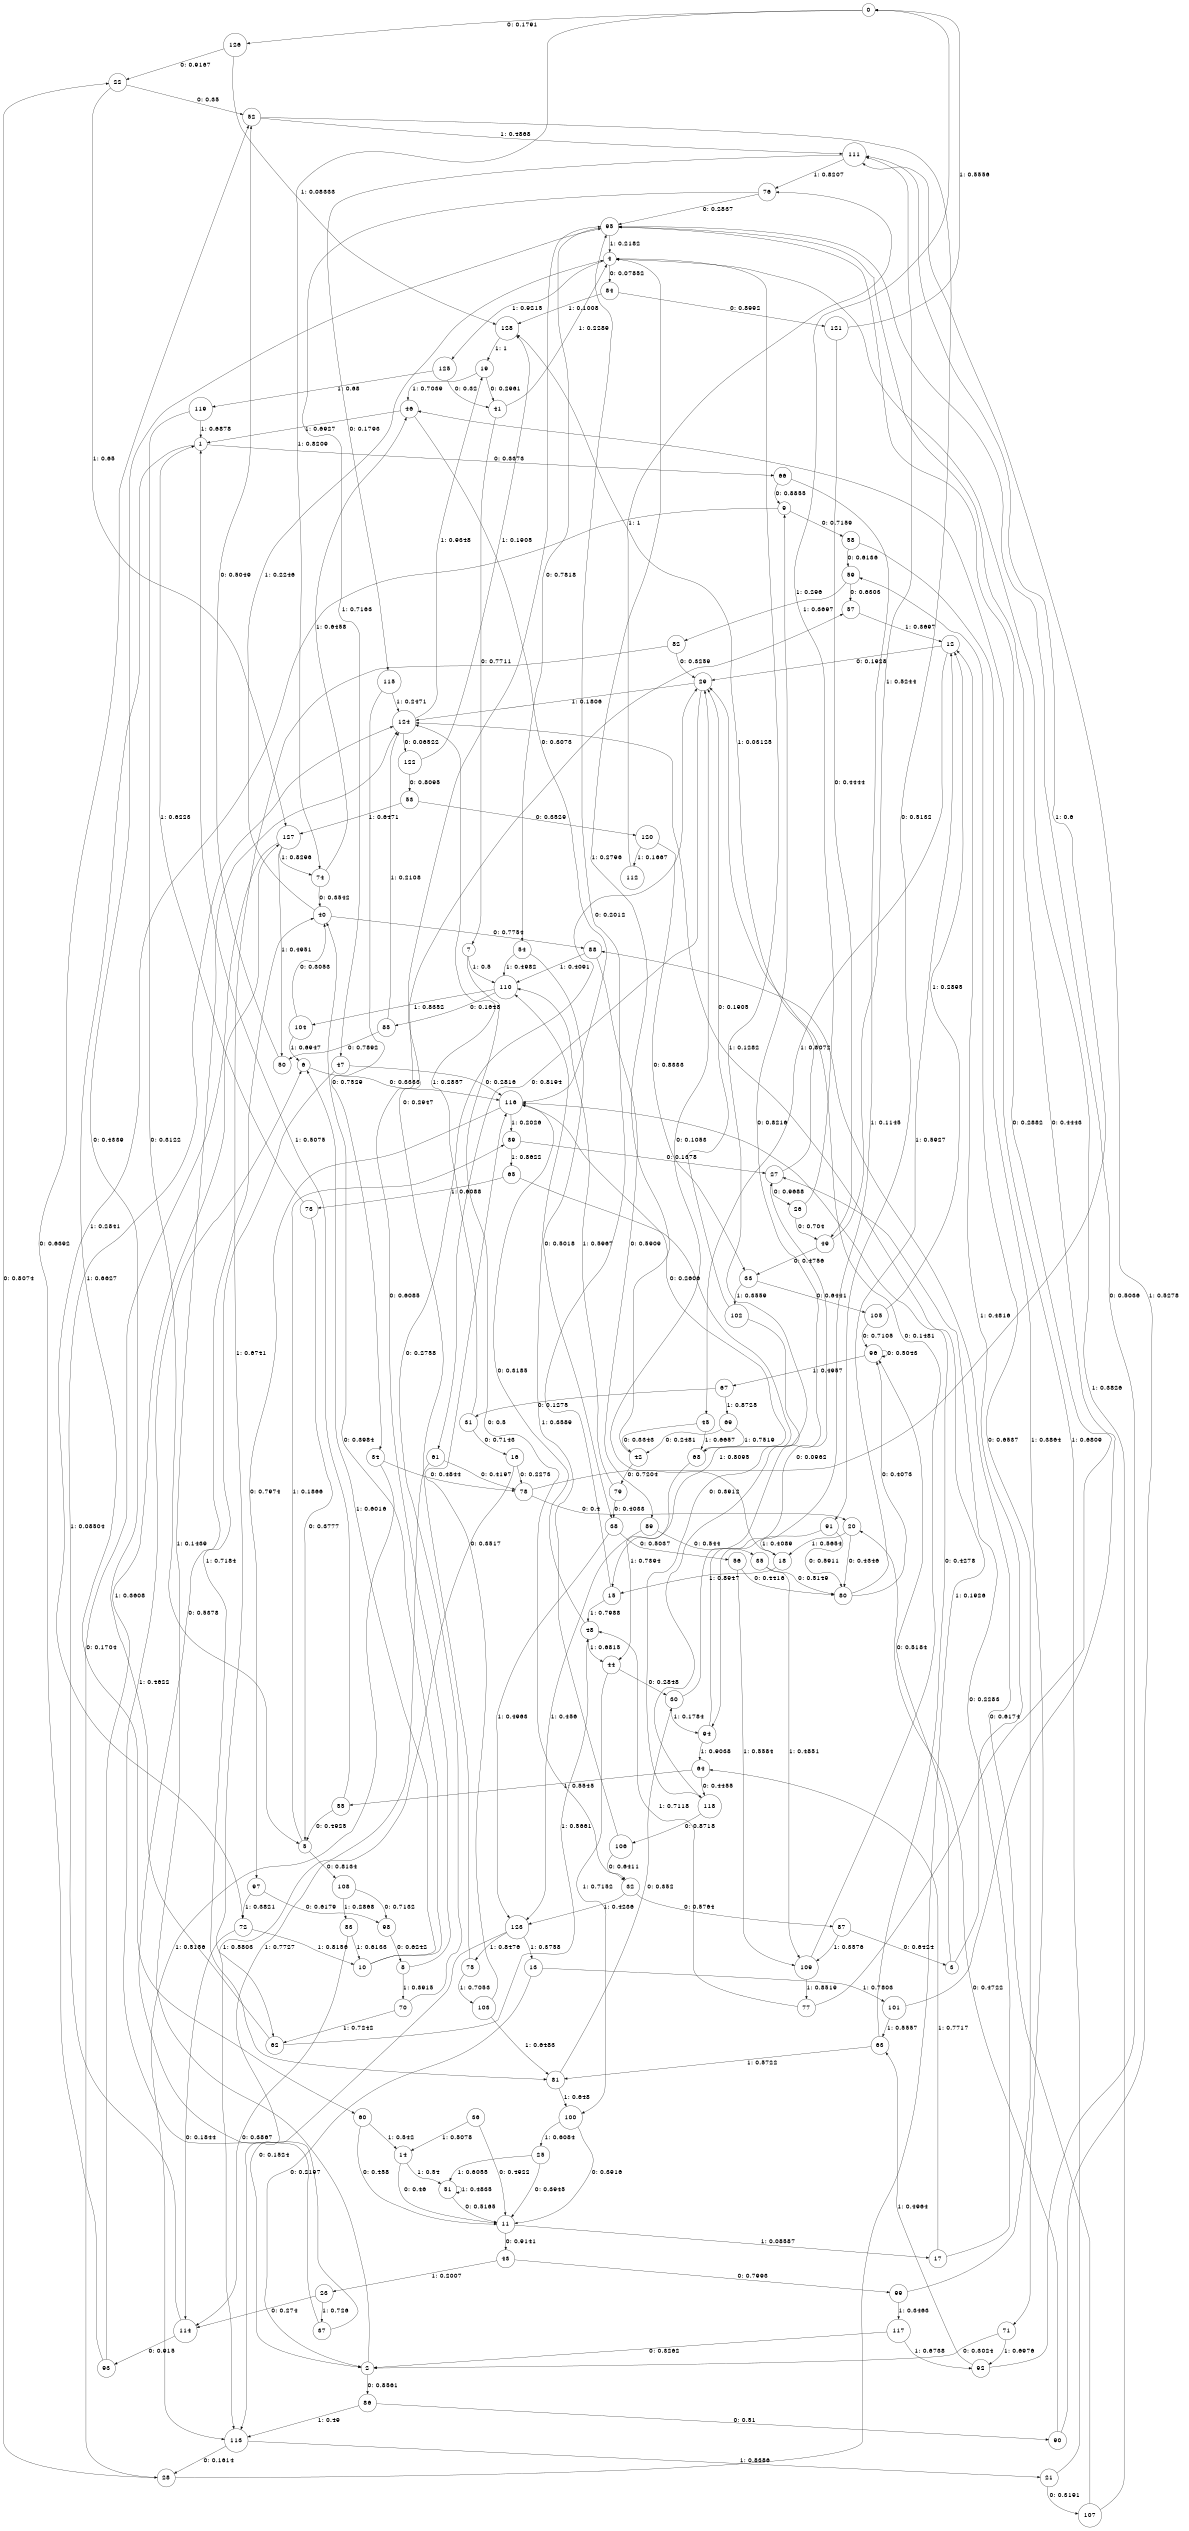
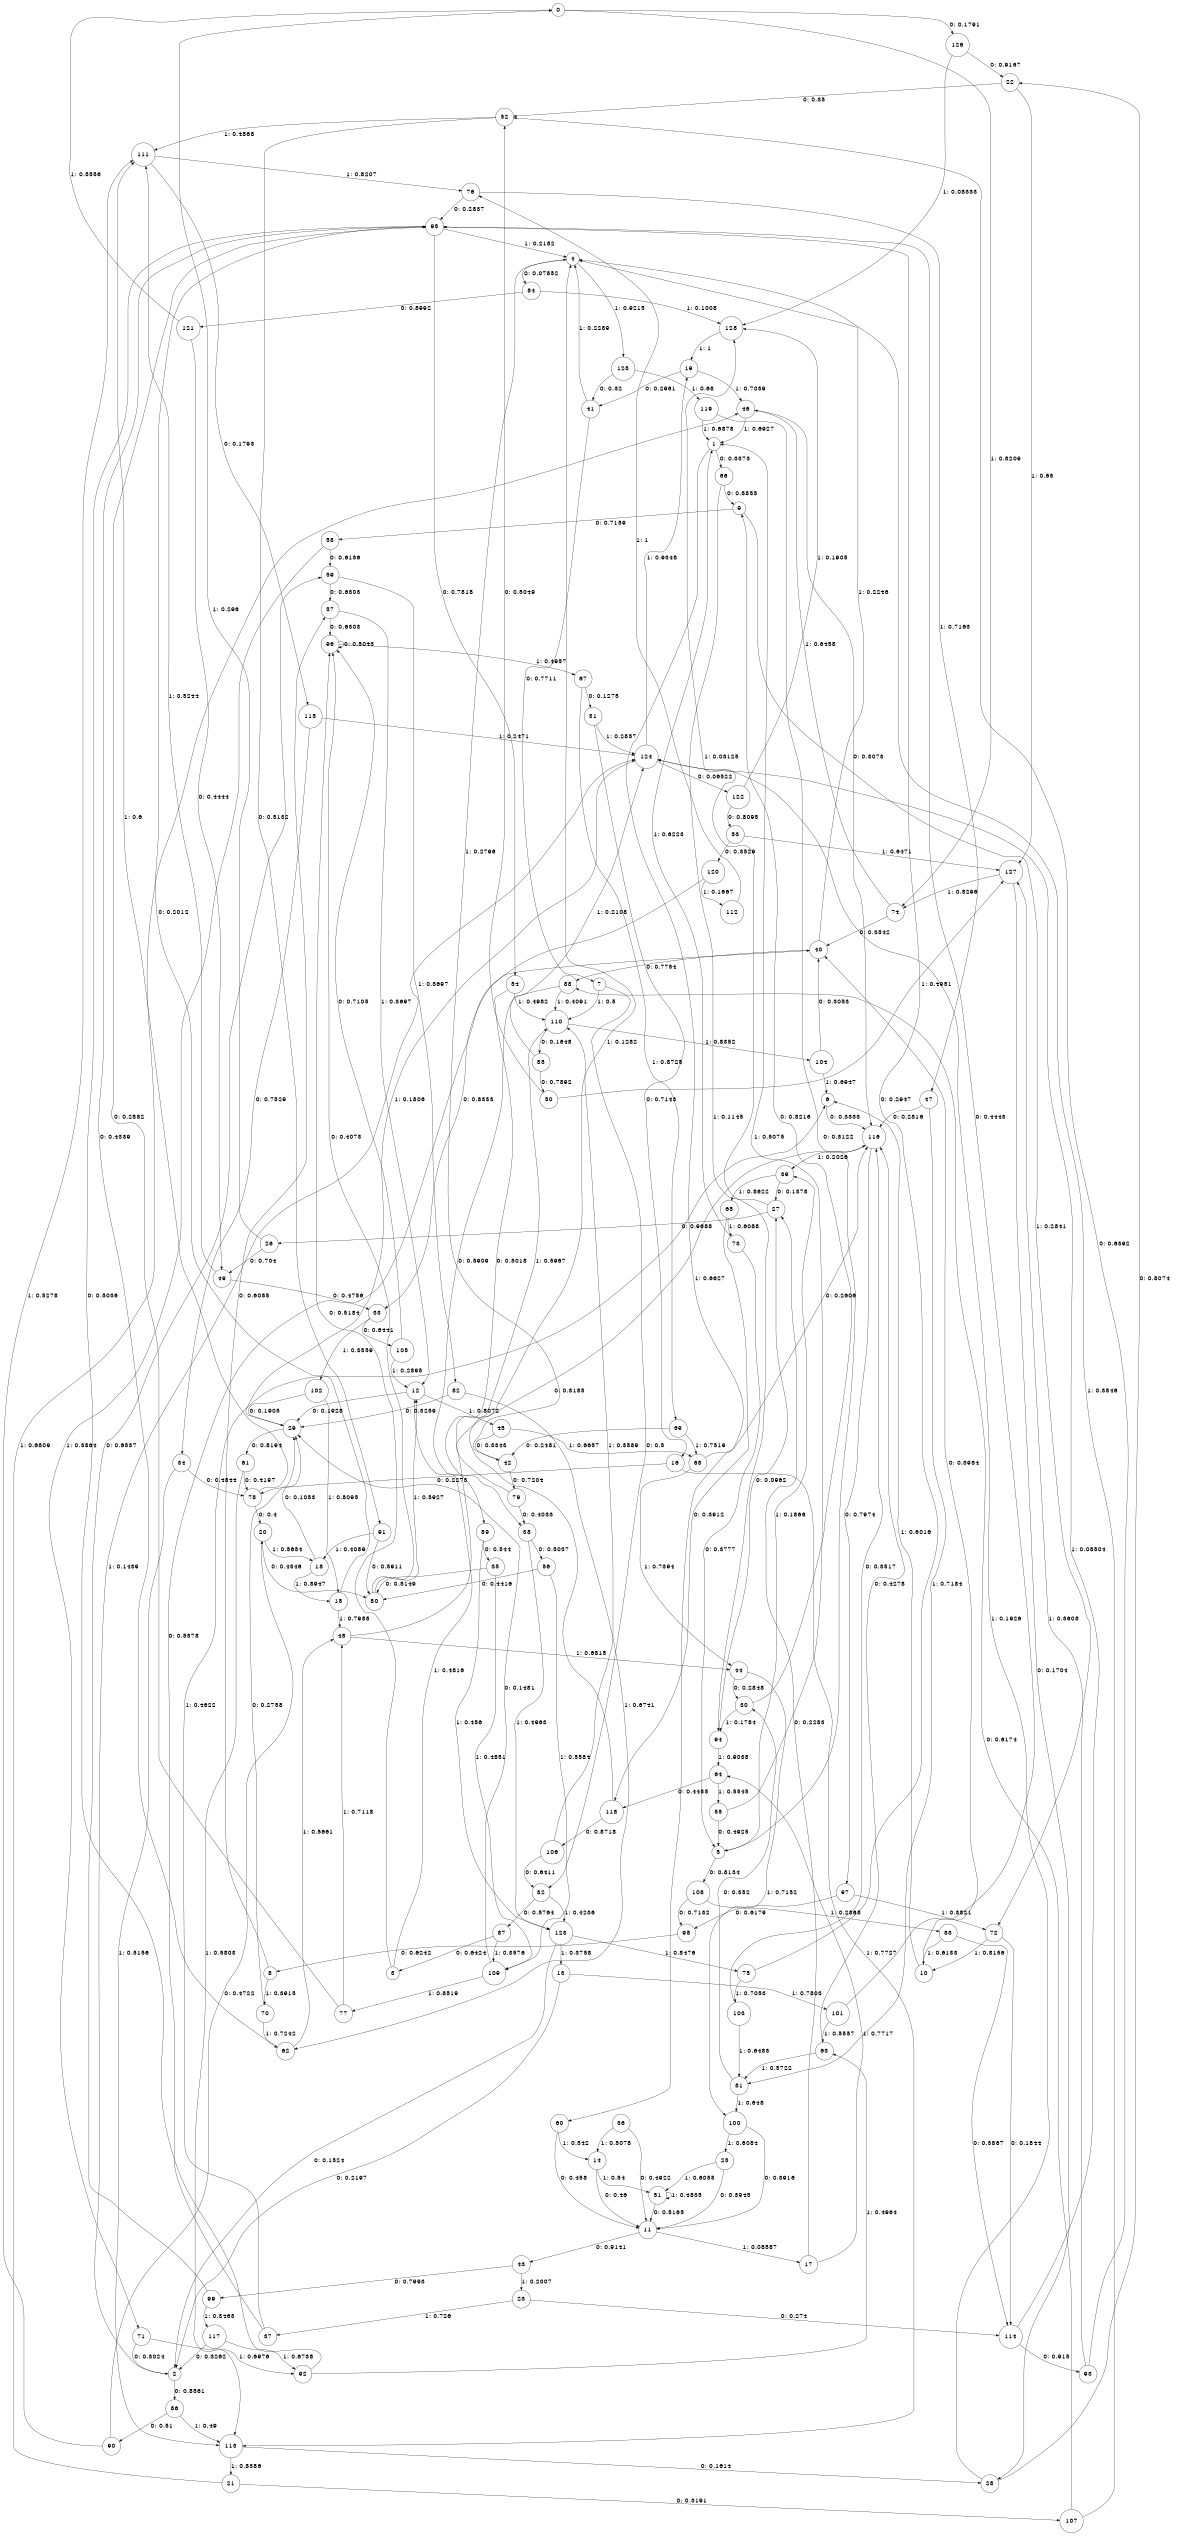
none -> (330, 626)
(281, 950) -> (811, 1082)
(1110, 1388) -> (1106, 1391)
